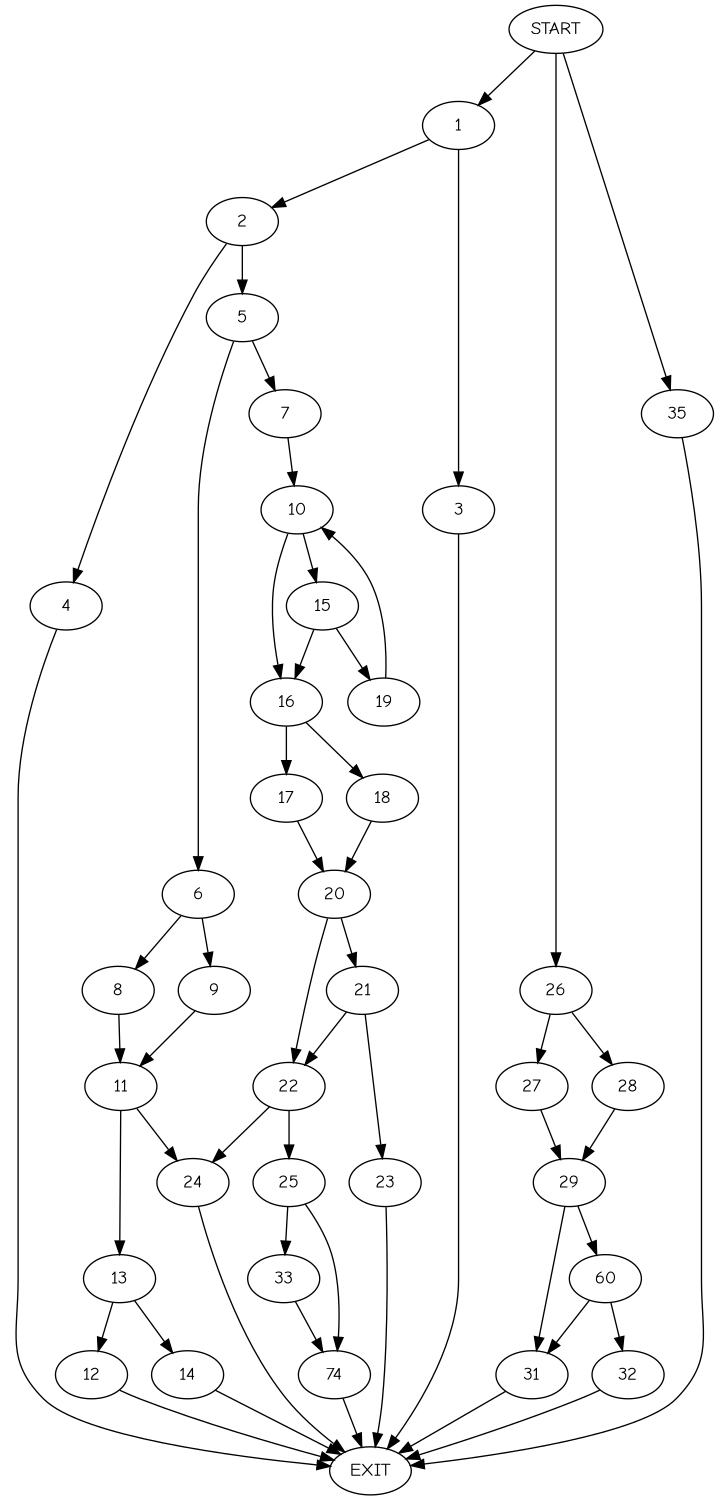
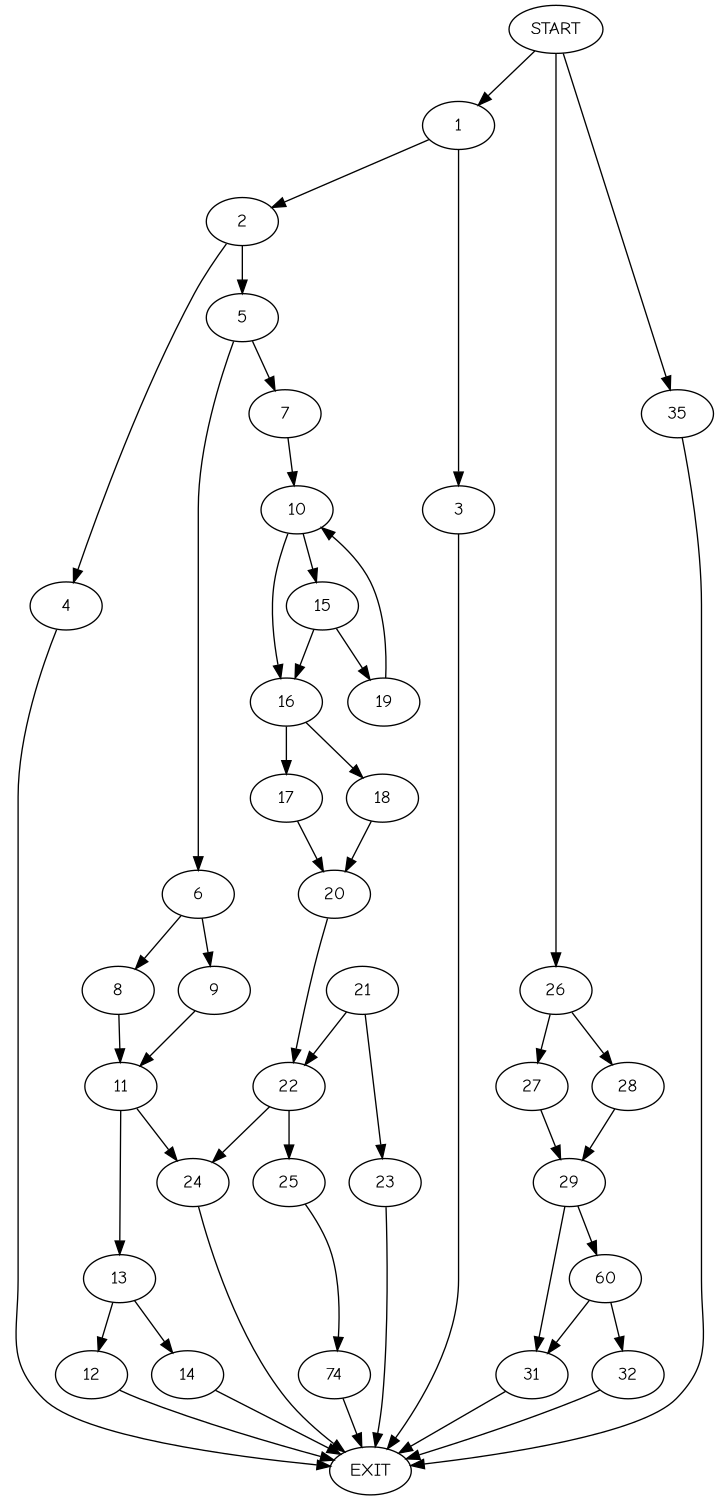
(347, 936) -> none
(284, 1279) -> none
